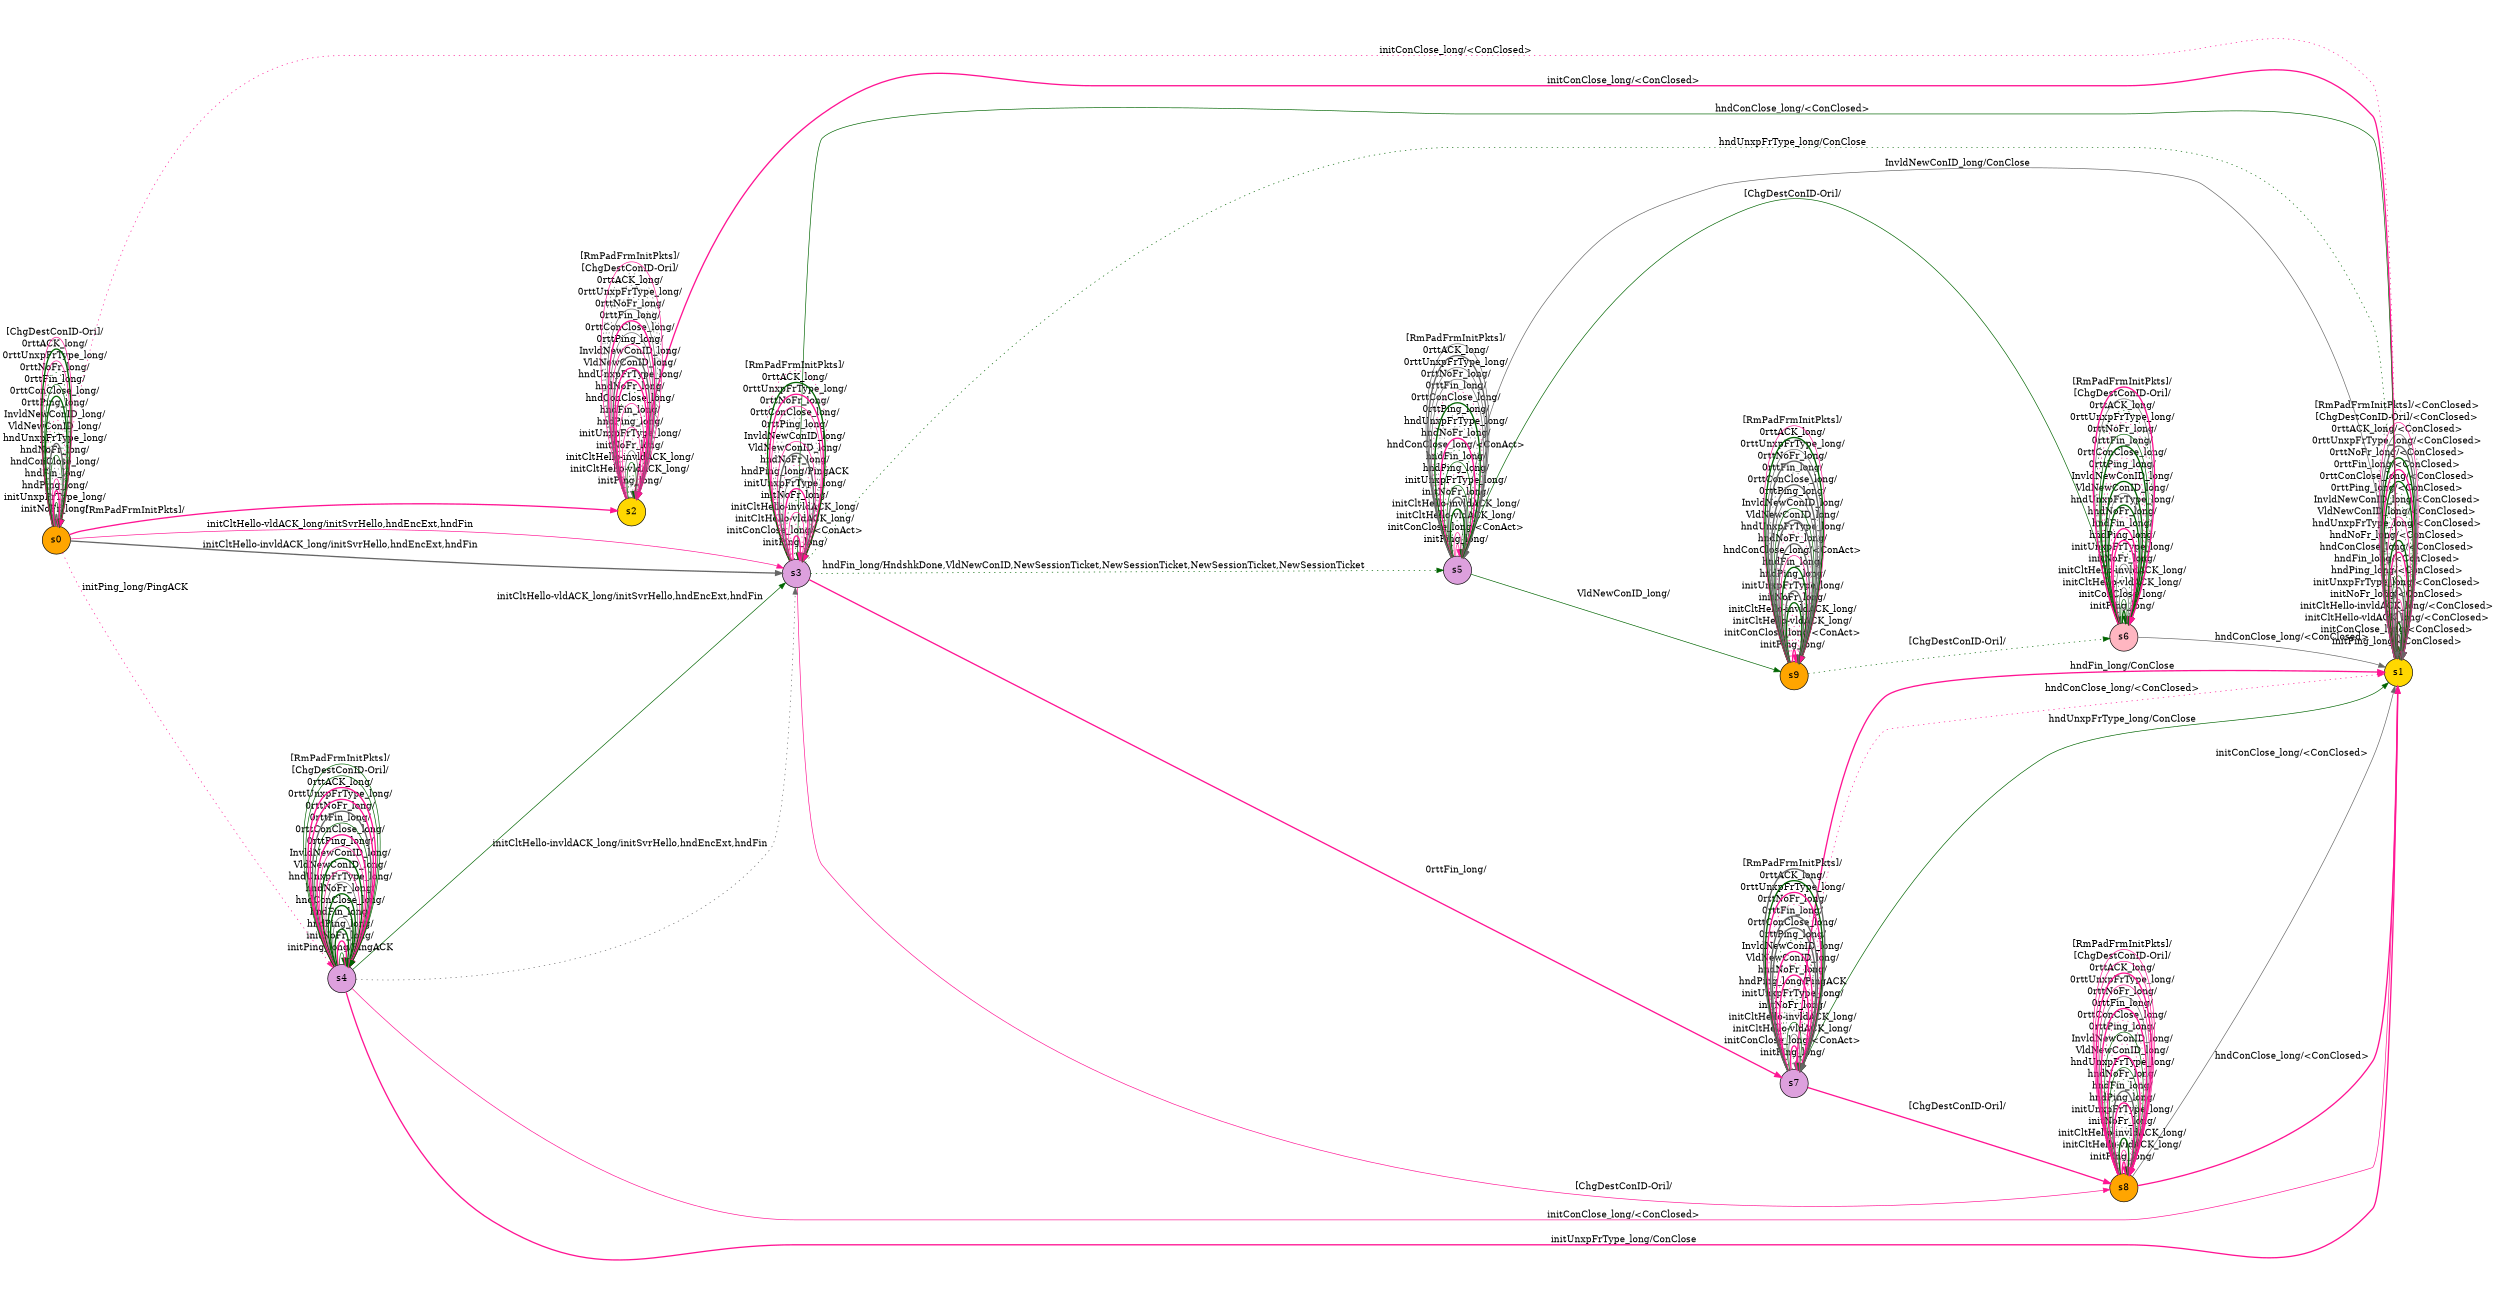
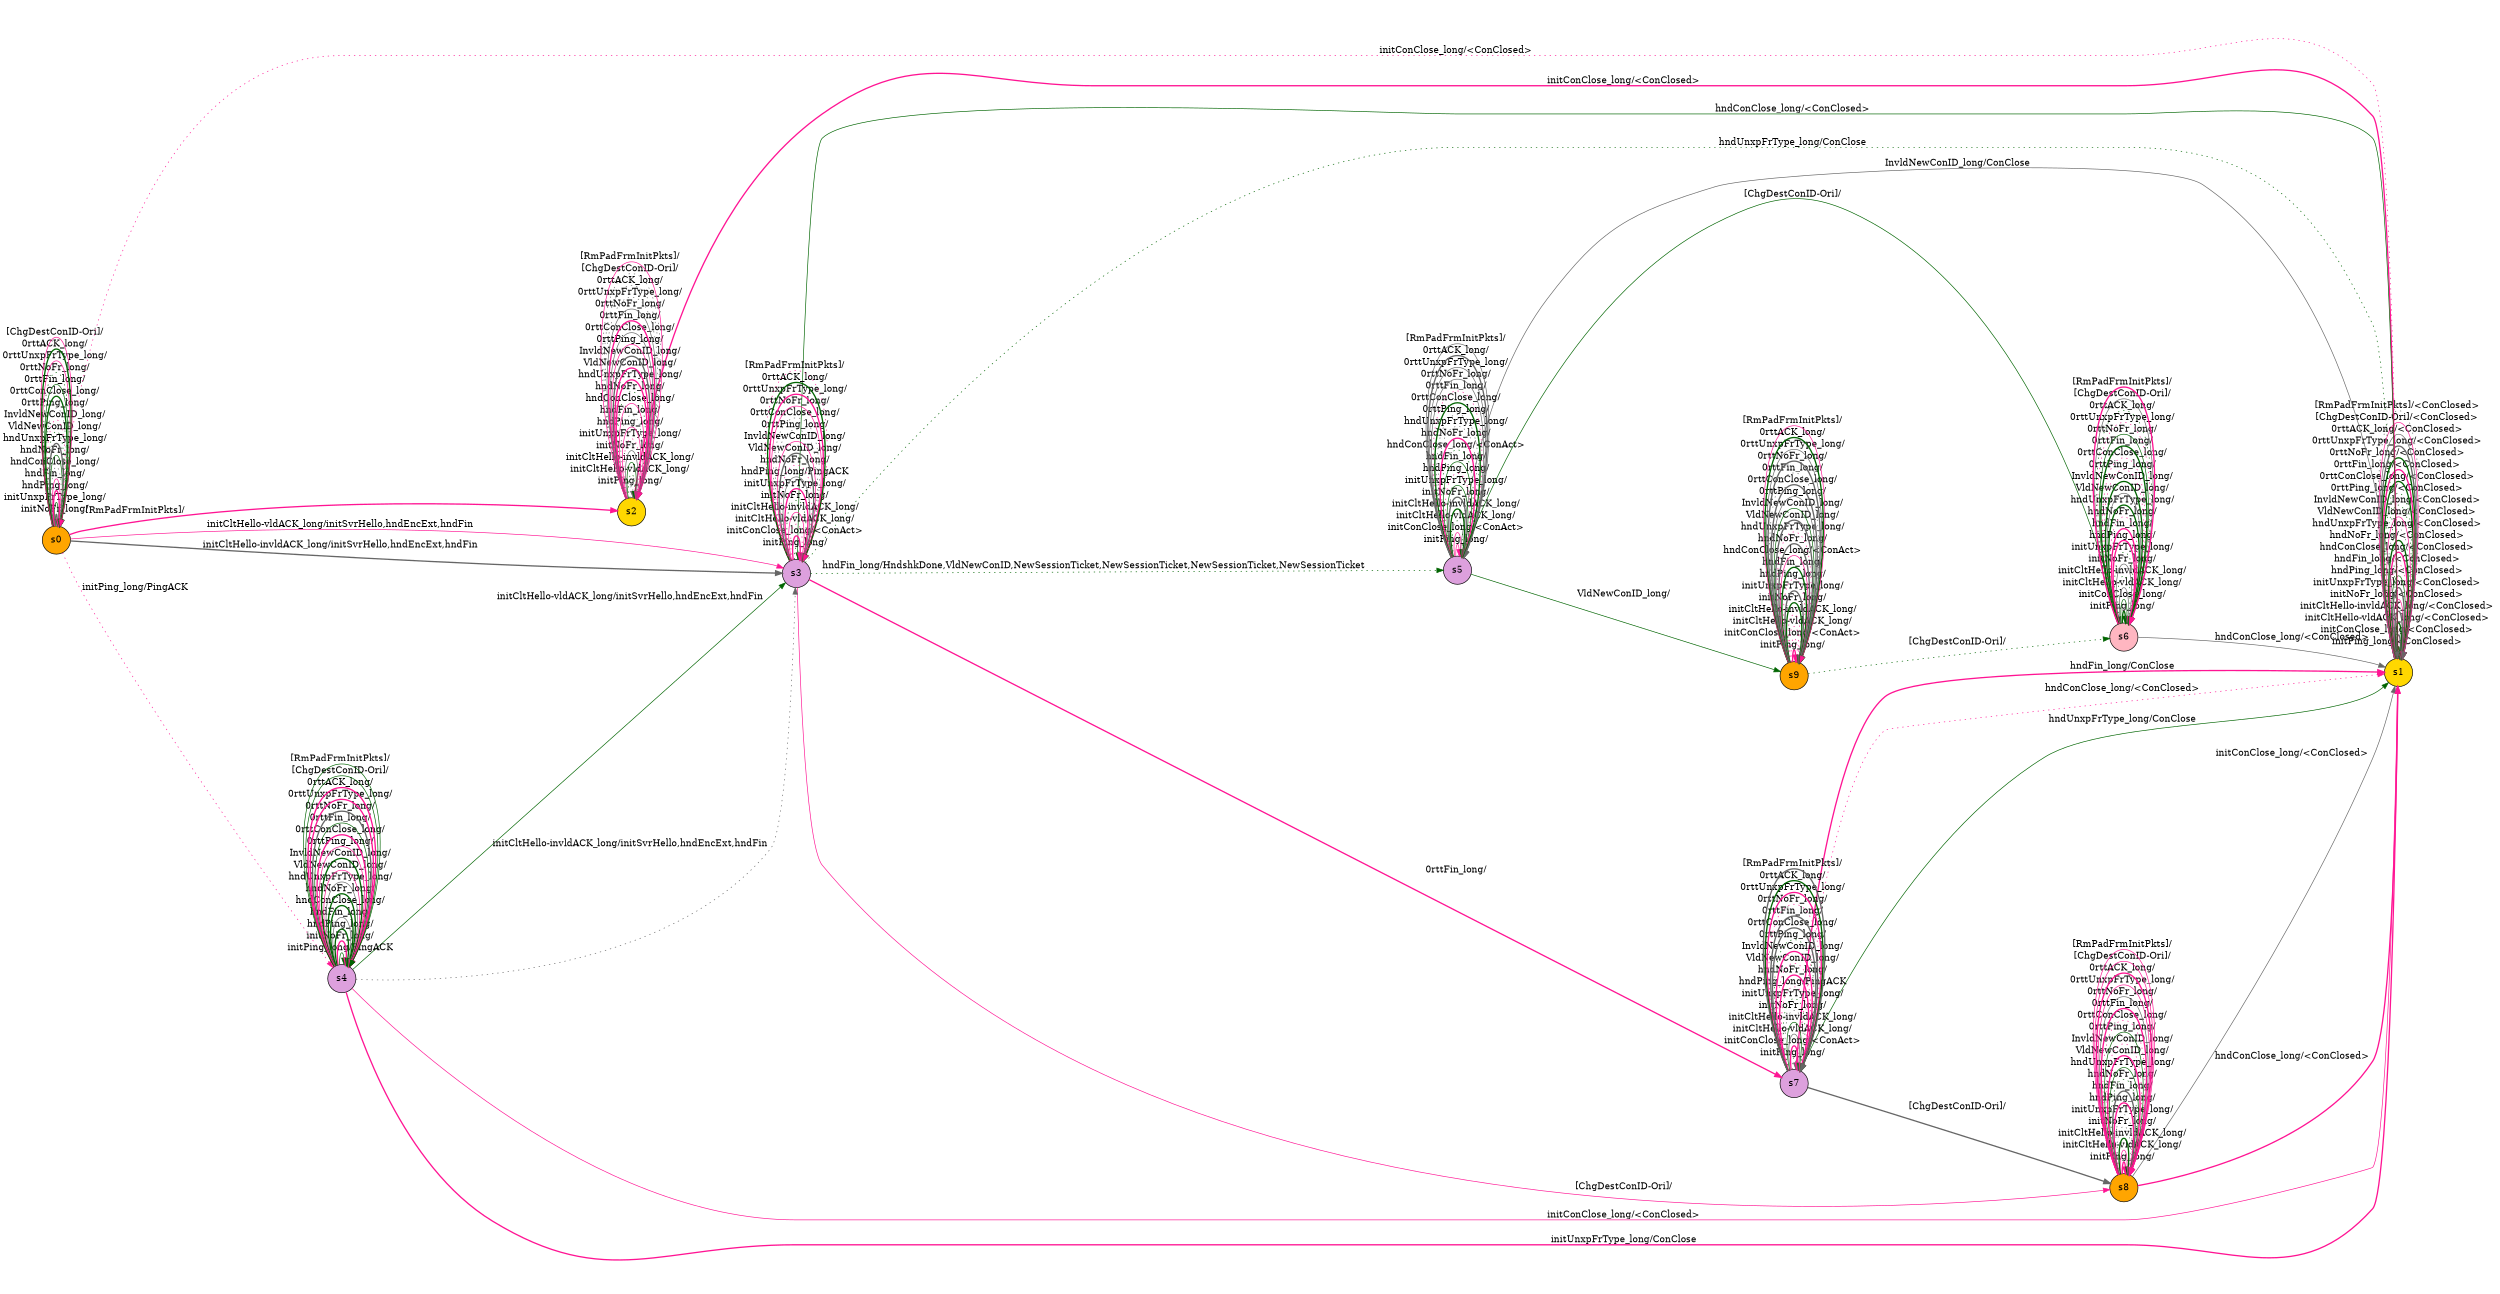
(1956, 1134) -> (1956, 1134)
